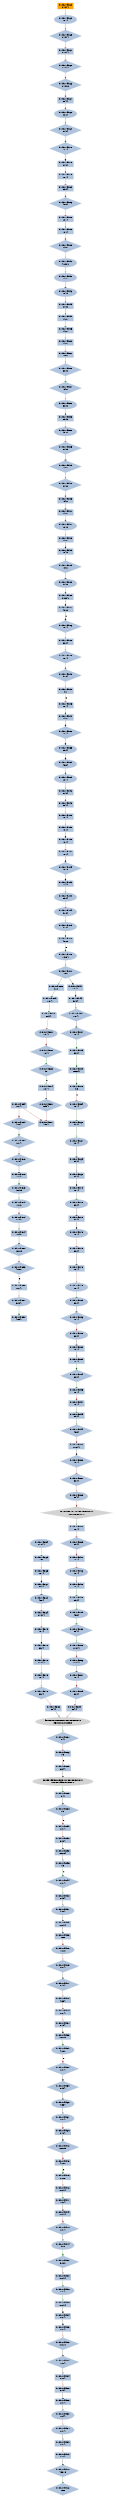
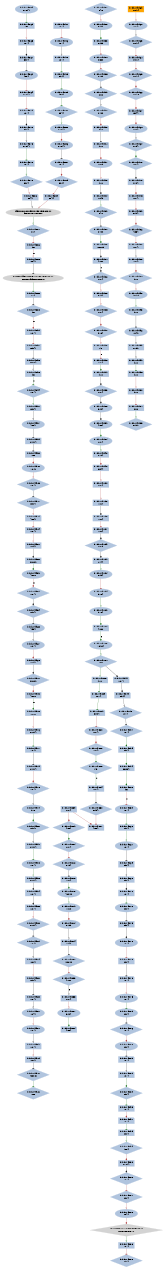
(65, 379) -> none
(77, 1552) -> none
